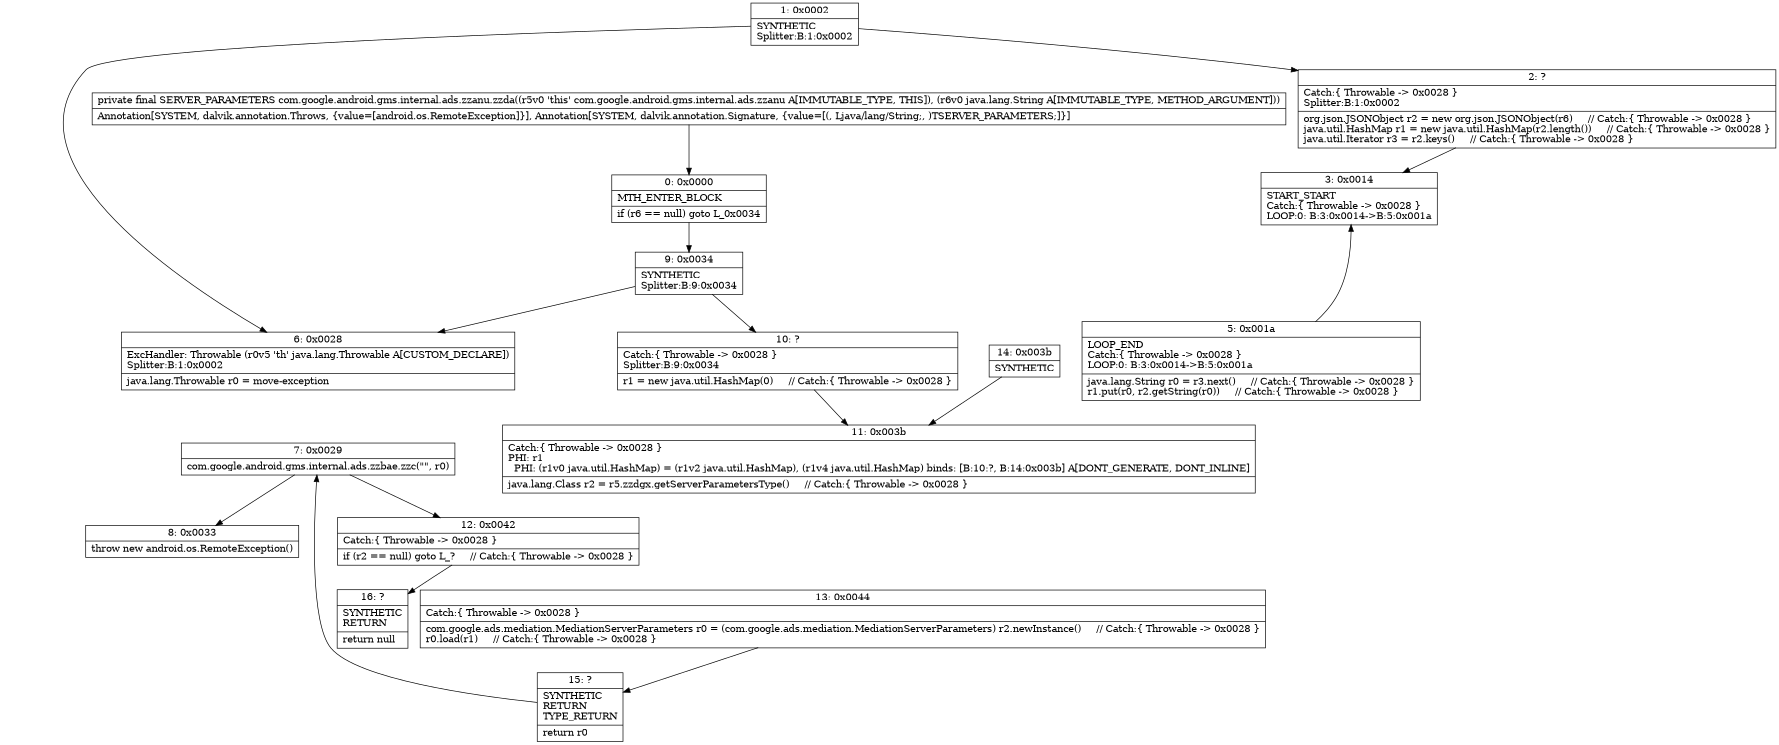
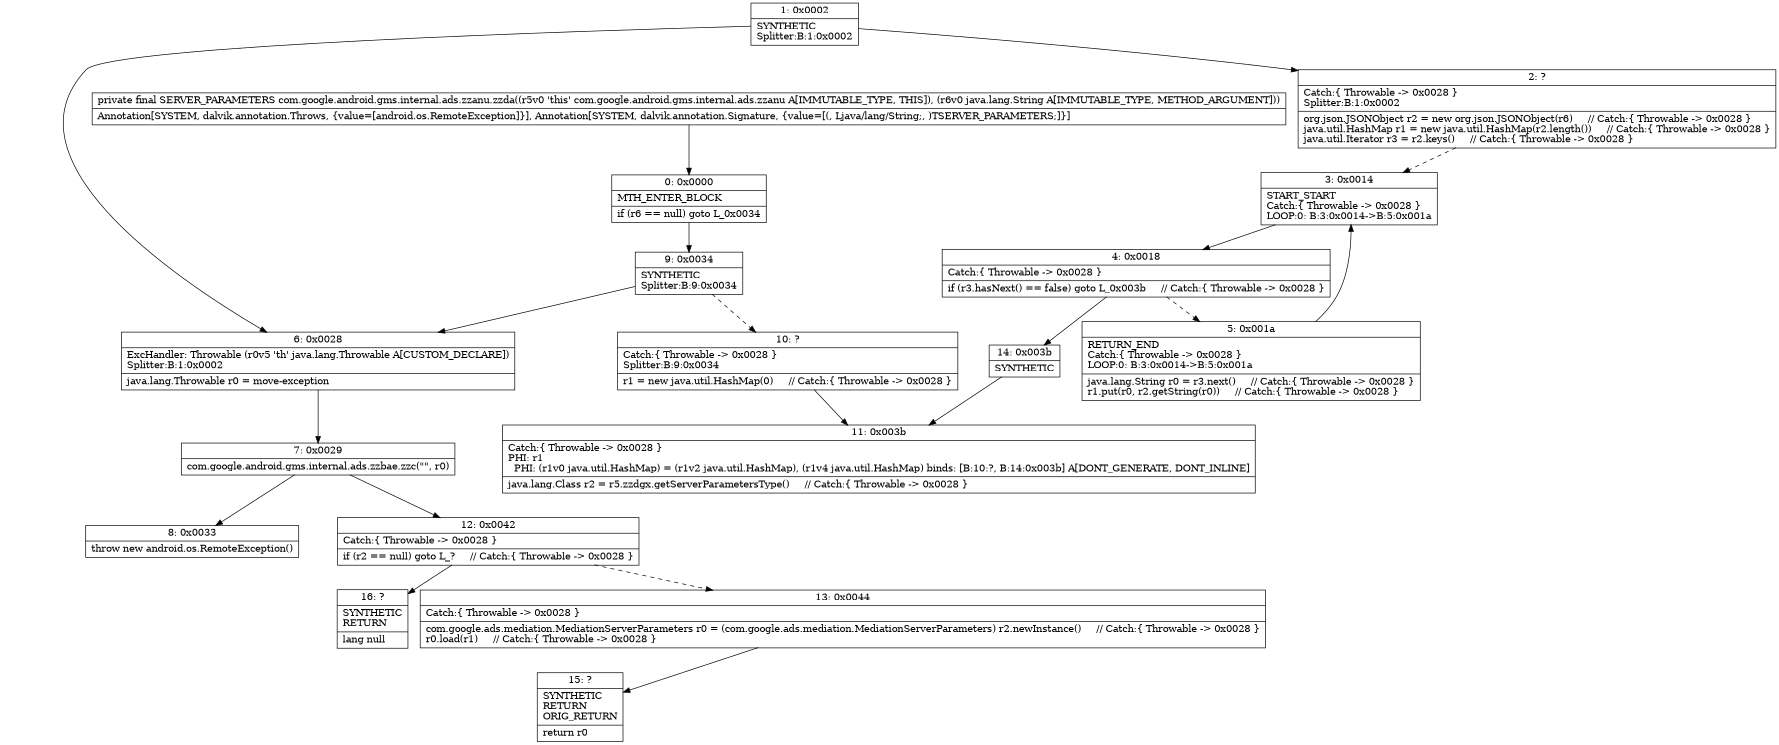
(1433, 159) -> (1433, 159)
none -> (1136, 273)
(731, 311) -> (731, 311)
(1115, 345) -> (1124, 345)
none -> (650, 577)
(369, 640) -> (364, 640)
(350, 662) -> (318, 413)
(580, 717) -> (580, 717)
